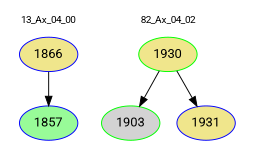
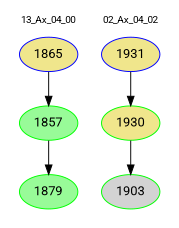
(168, 21) -> (131, 21)
(49, 54) -> (49, 54)
(184, 84) -> (131, 84)
(49, 123) -> (49, 123)
none -> (49, 192)
